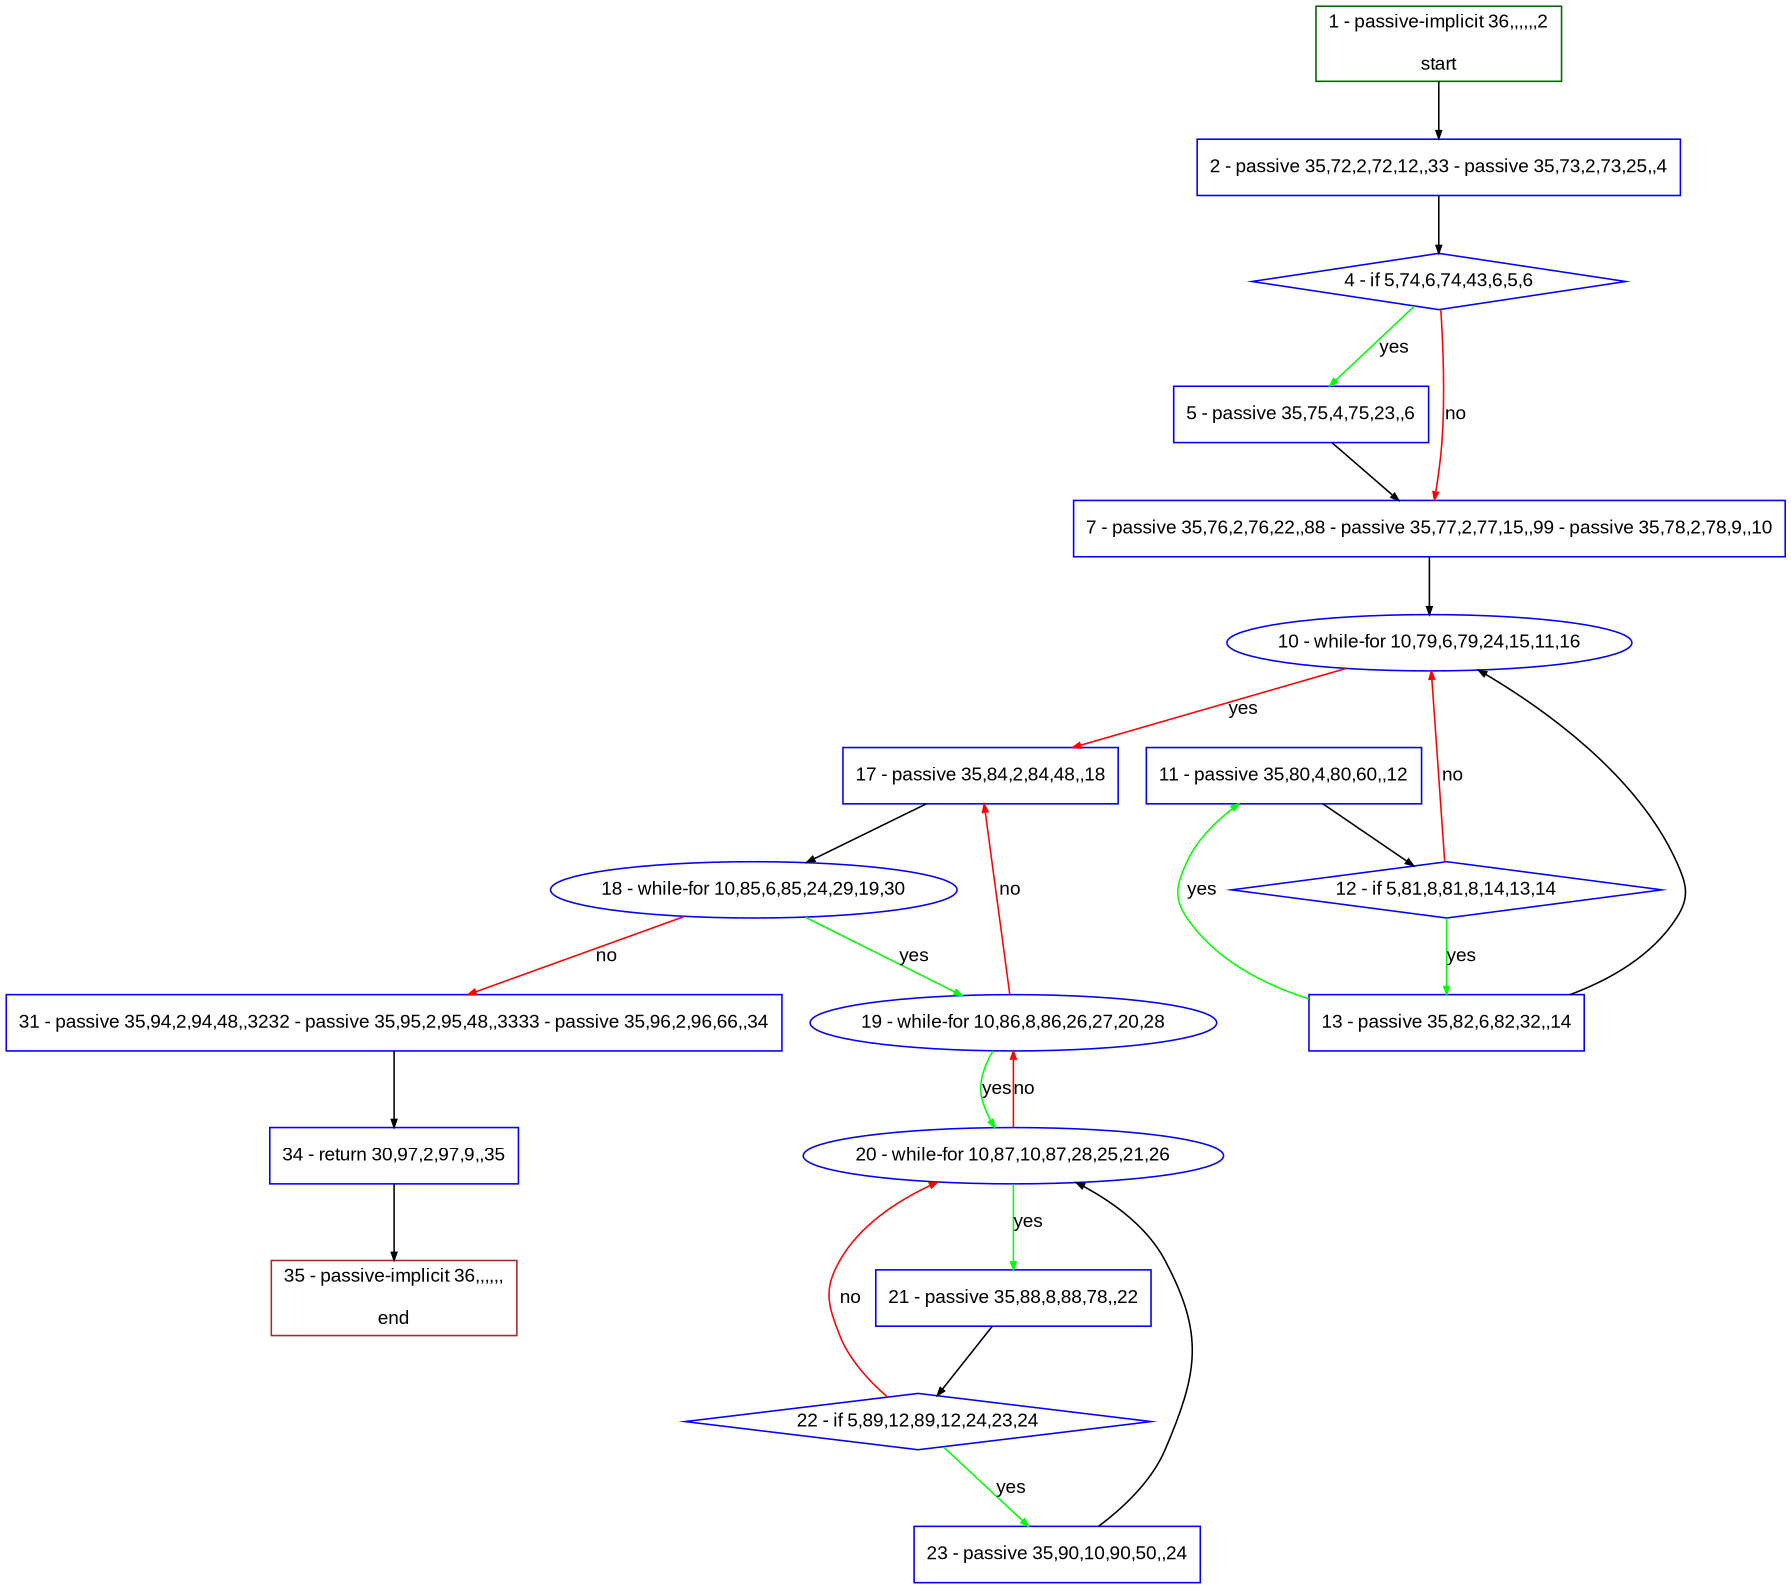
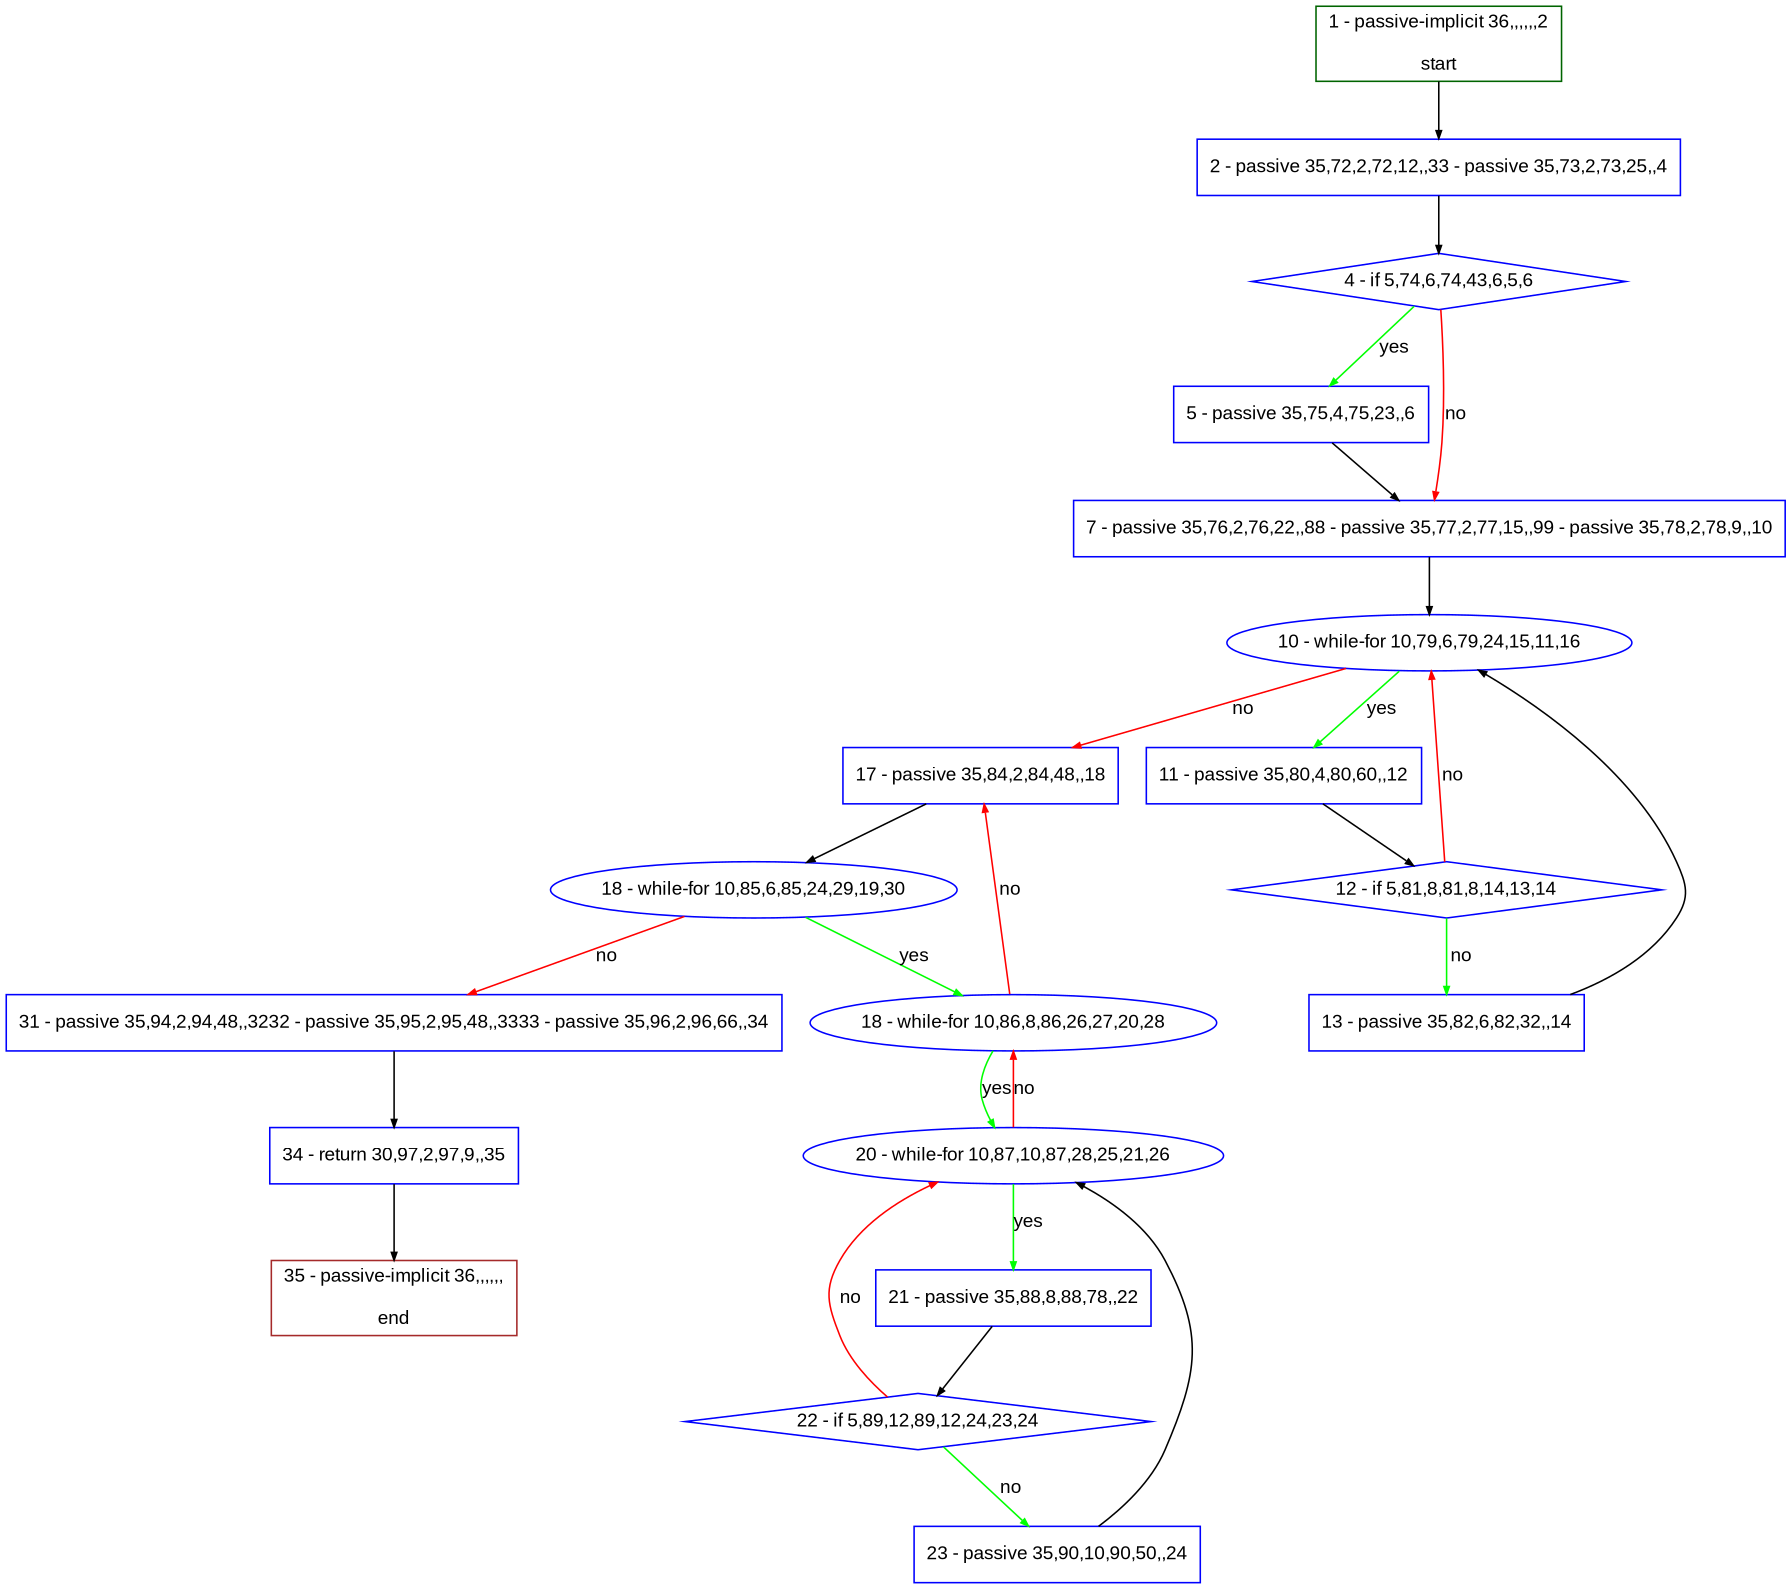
(1243, 709) -> (1243, 709)
(1193, 925) -> (1360, 707)
(1461, 956) -> (1461, 956)
(1013, 1023) -> (1013, 1023)
(1011, 1488) -> (1011, 1488)
